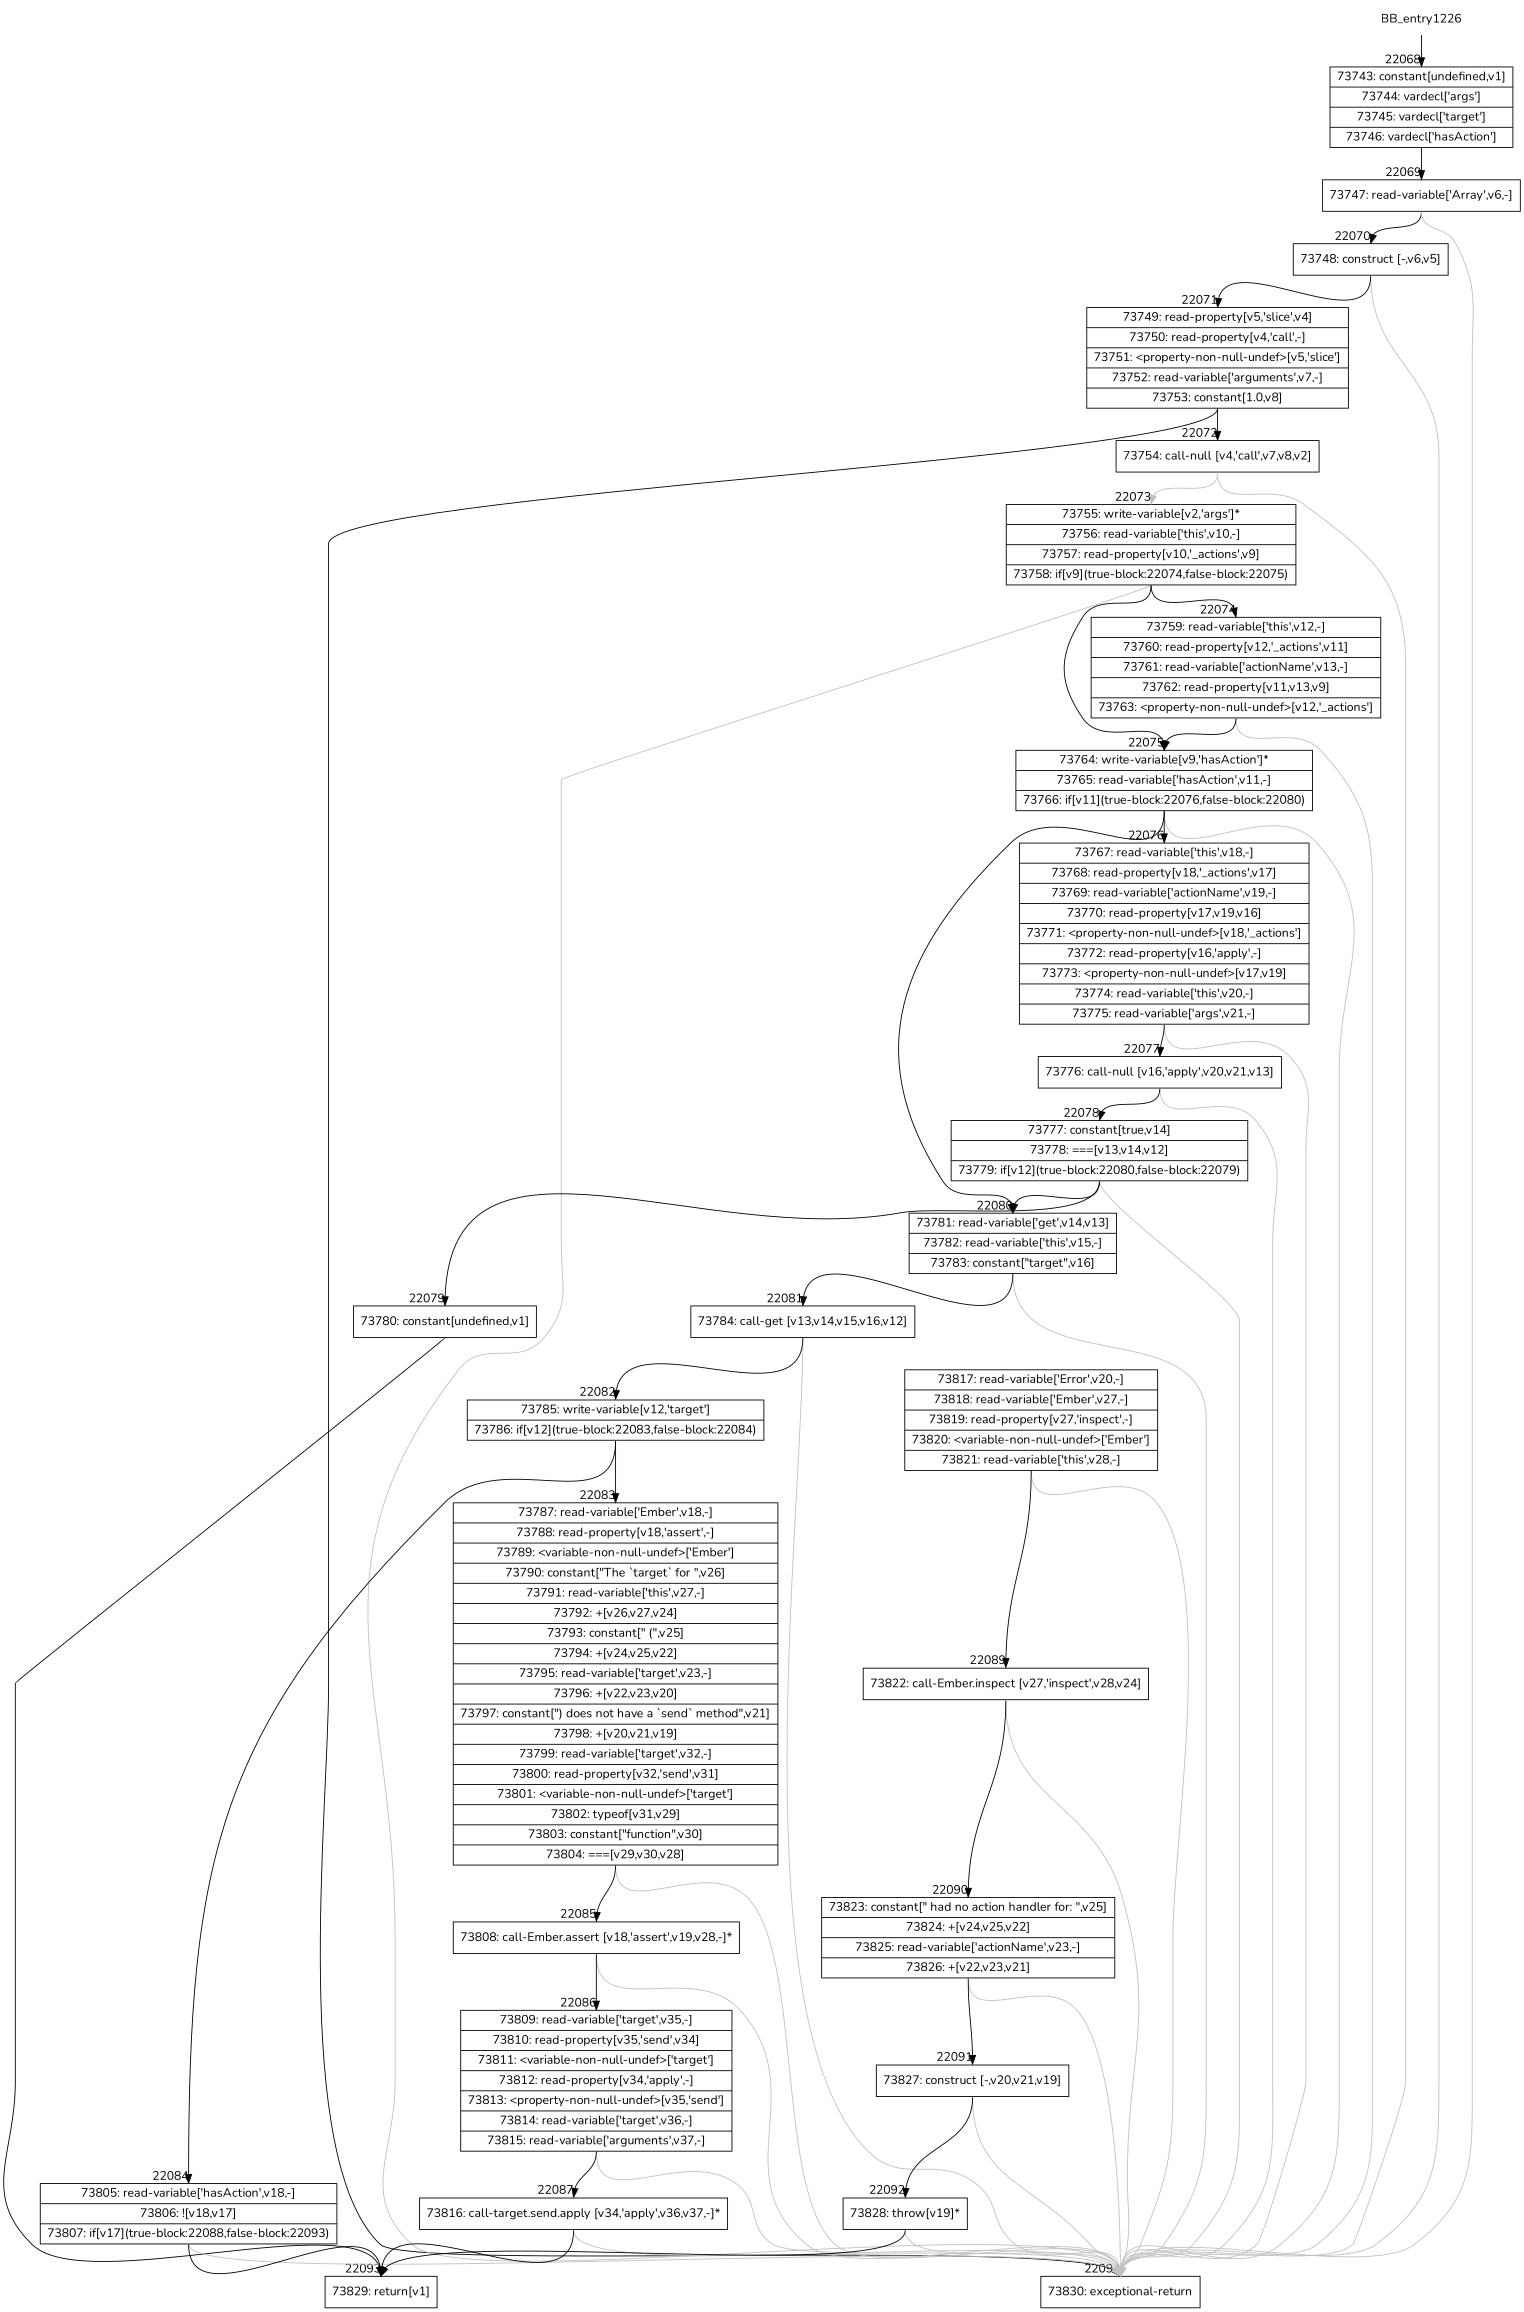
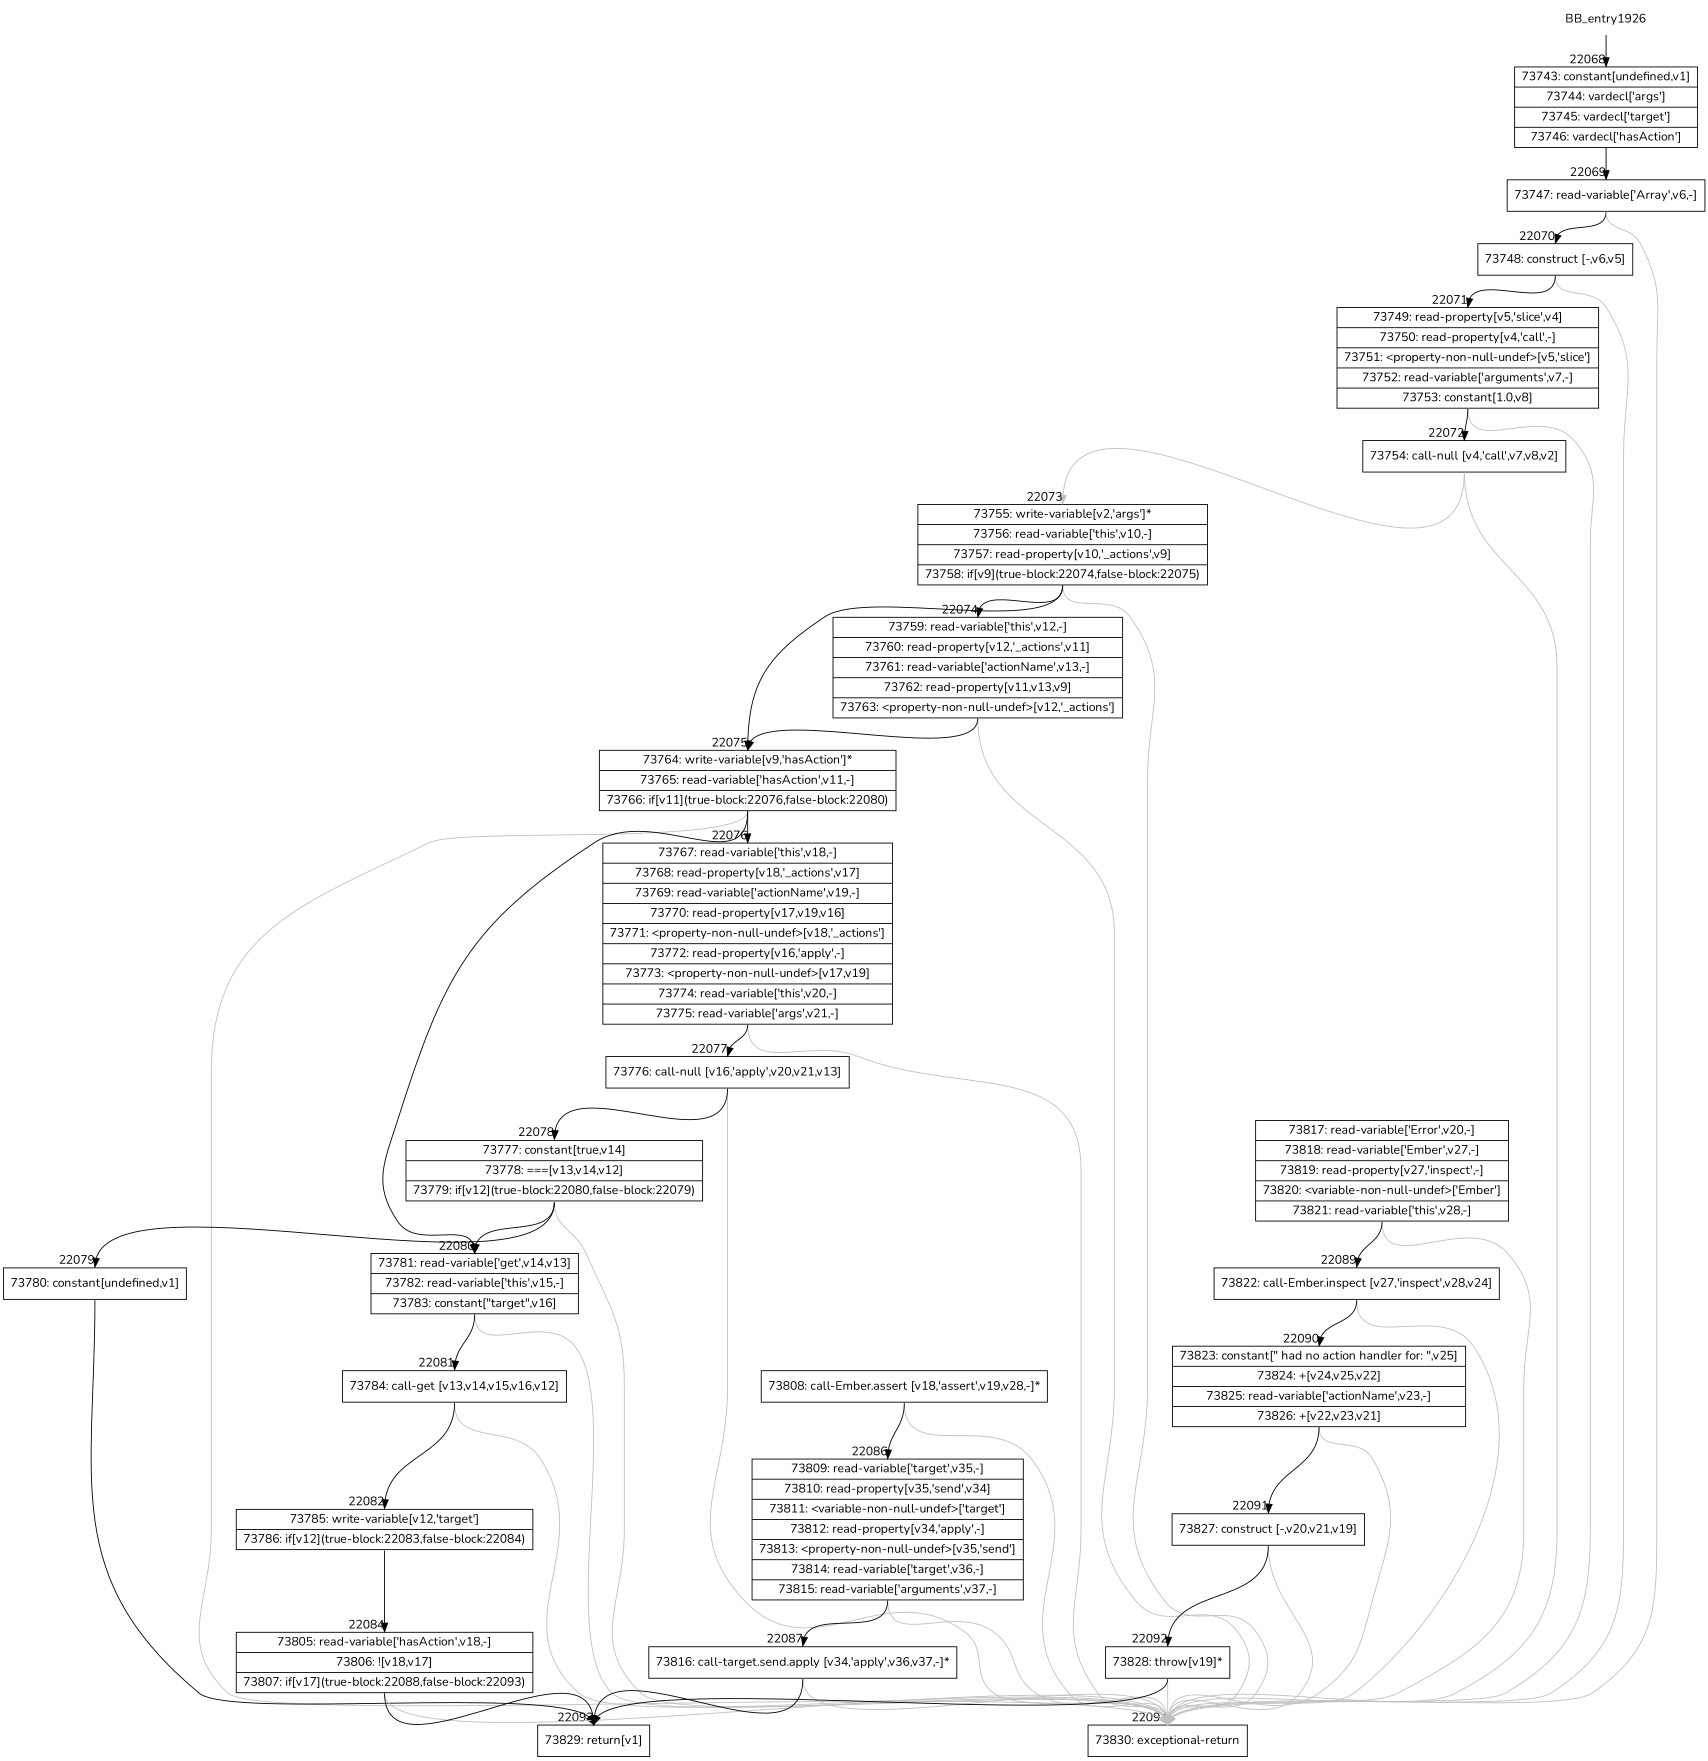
(1421, 19) -> (1606, 19)
(329, 1316) -> (1590, 1186)
(616, 1684) -> none
